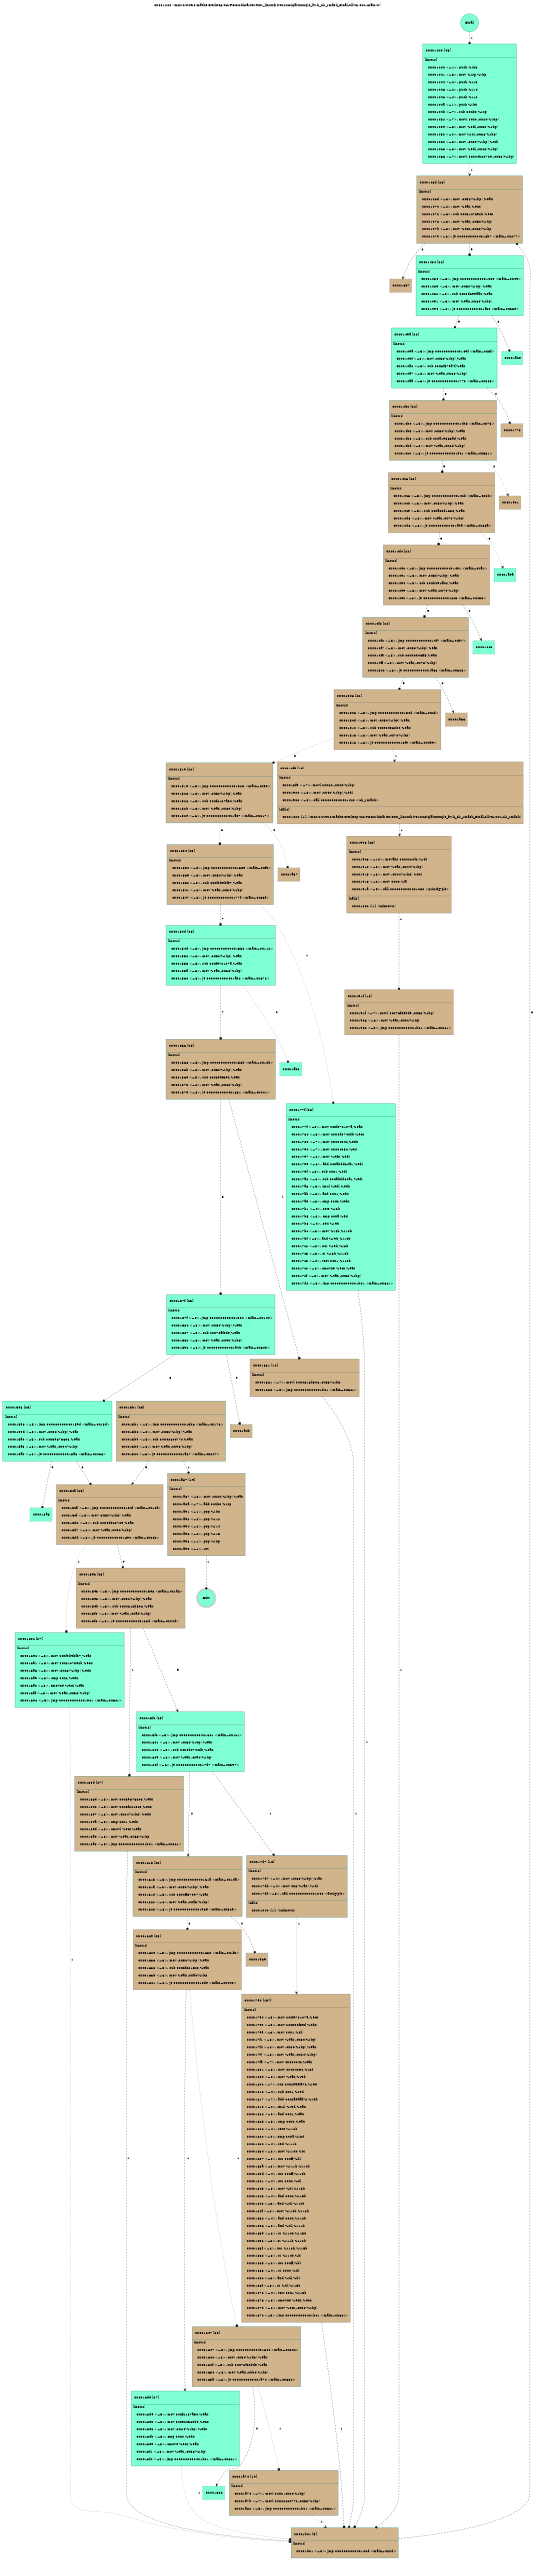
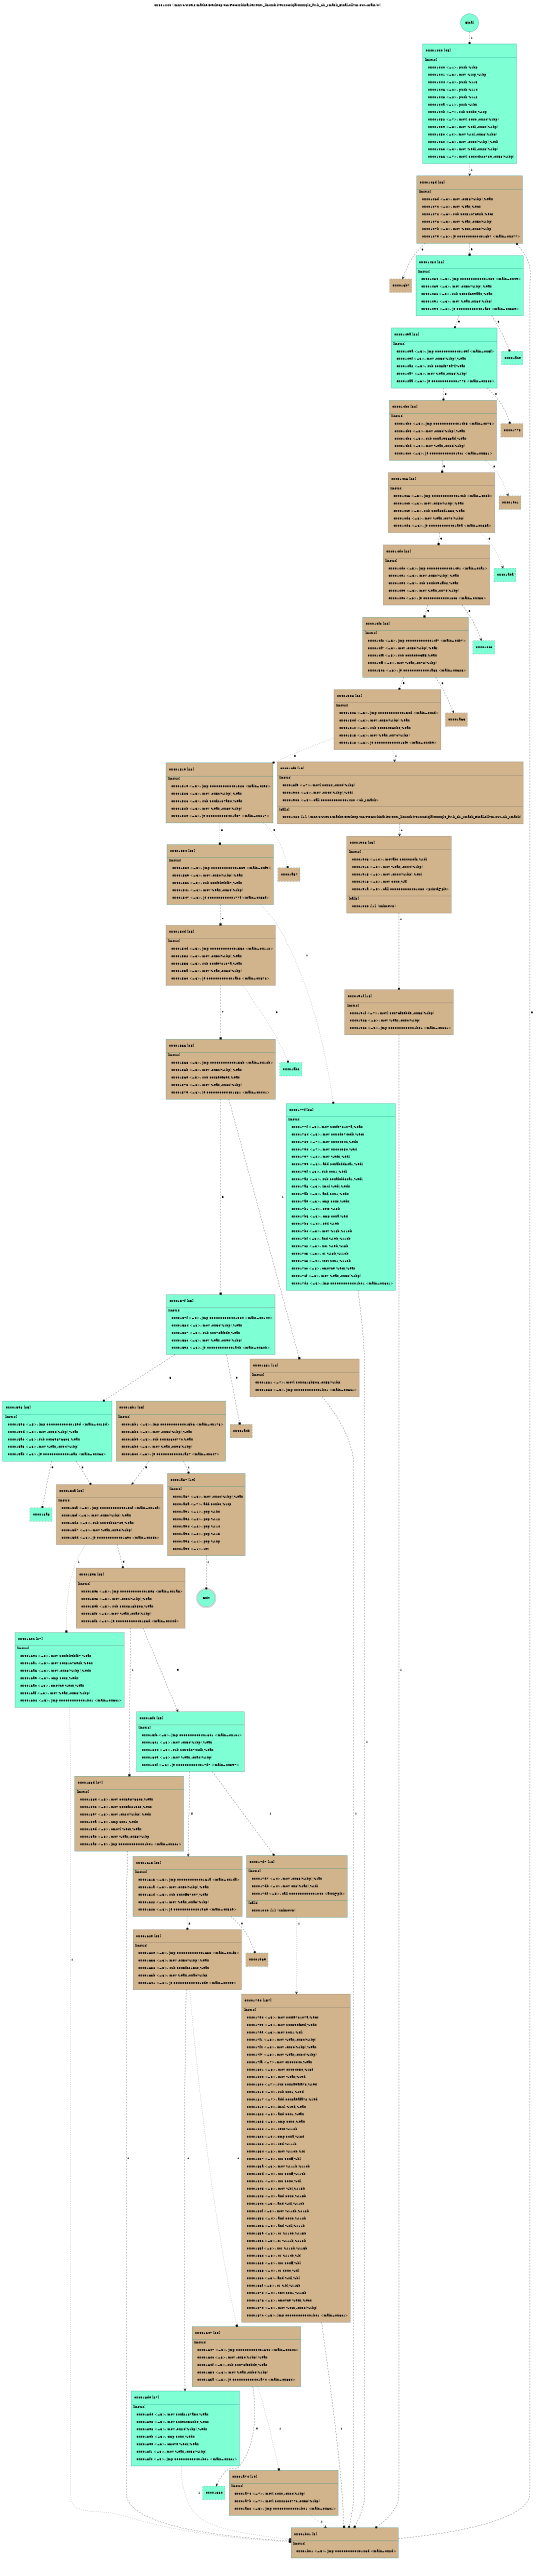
(221, 955) -> (221, 955)
